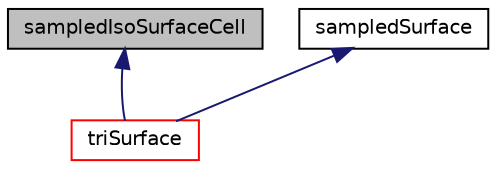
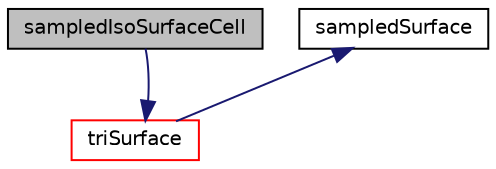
(122, 95) -> (148, 75)
